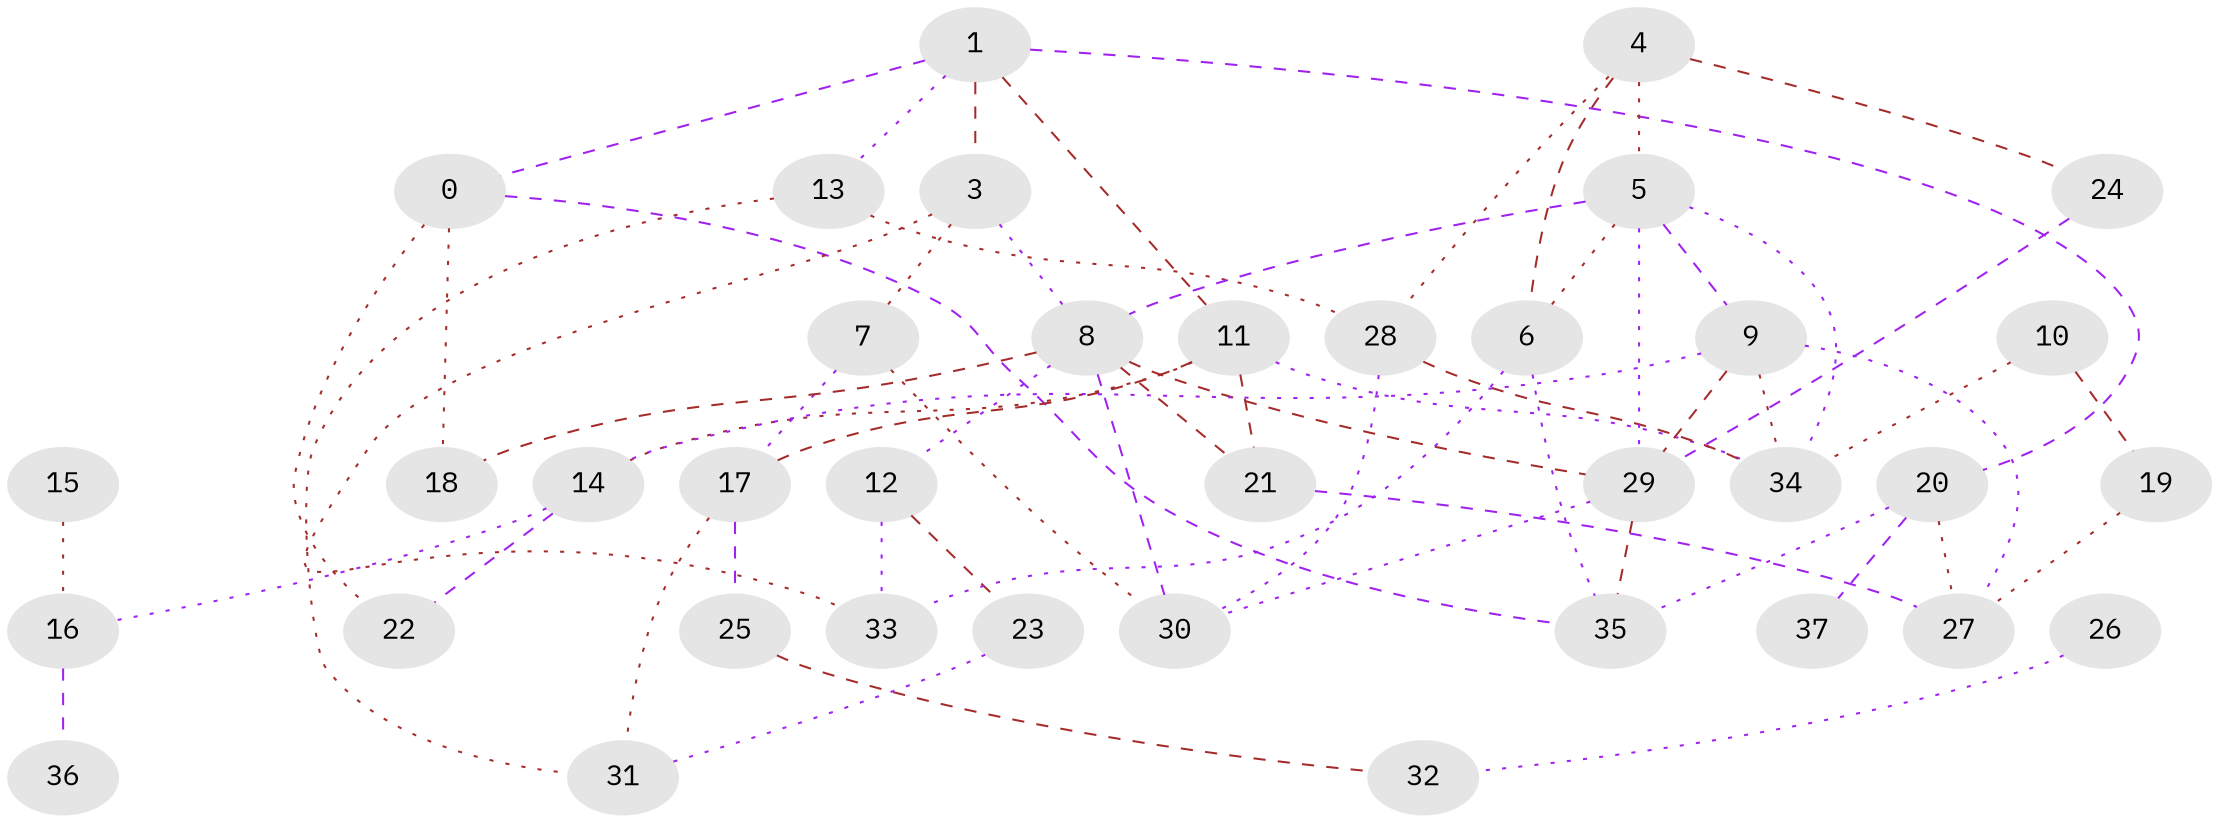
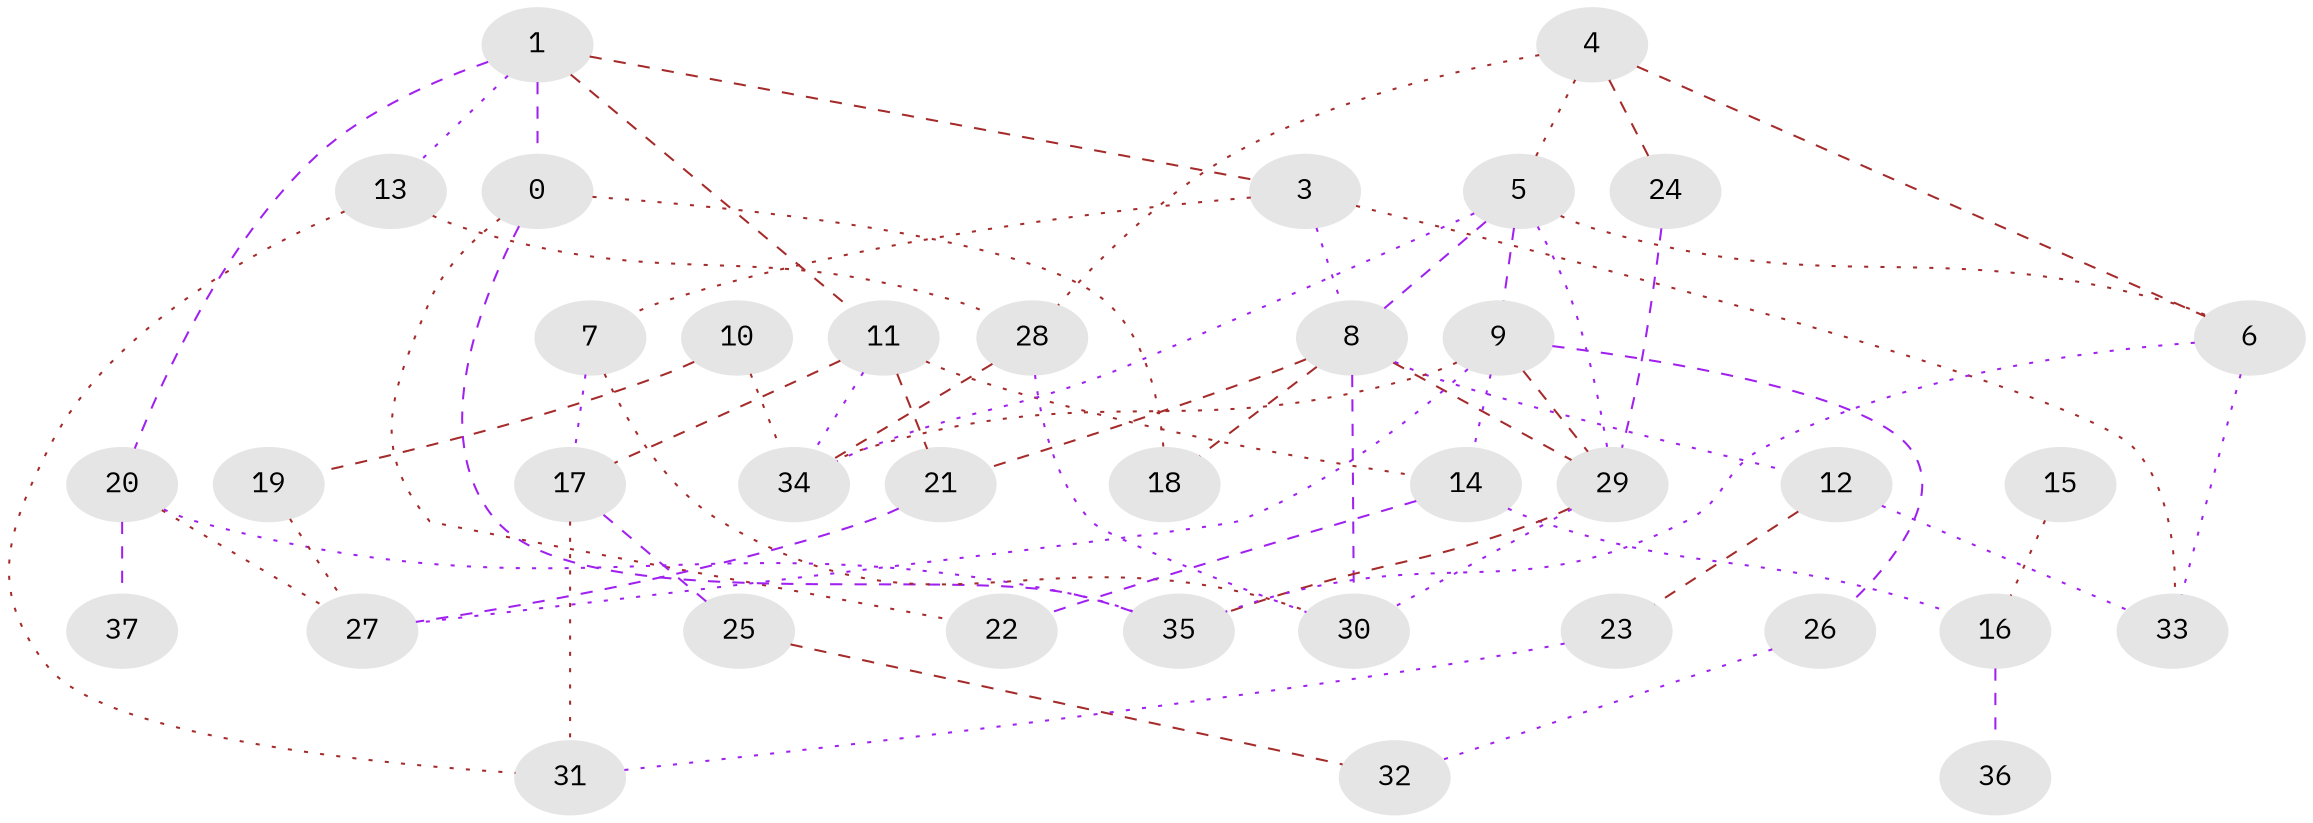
none -> (1824, 401)
